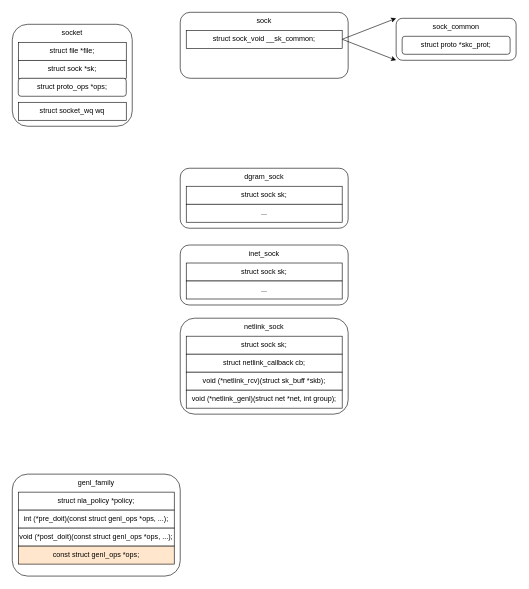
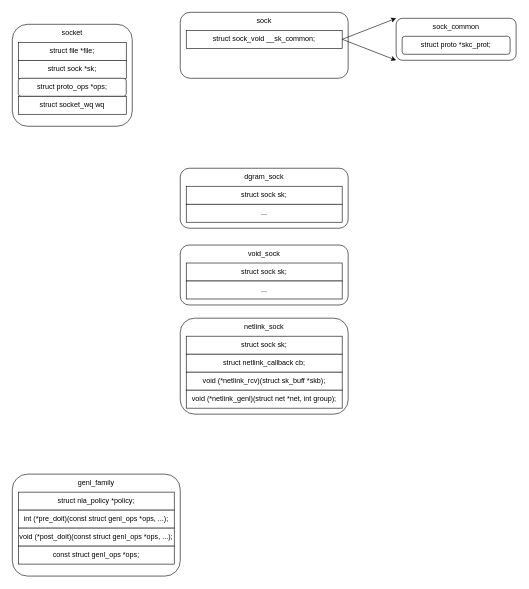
(72, 111) -> (72, 105)
(264, 254) -> (264, 254)
(96, 555) -> (96, 555)
